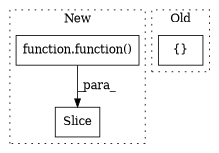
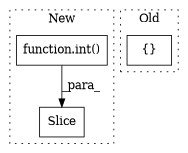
(78, 50) -> (62, 50)
